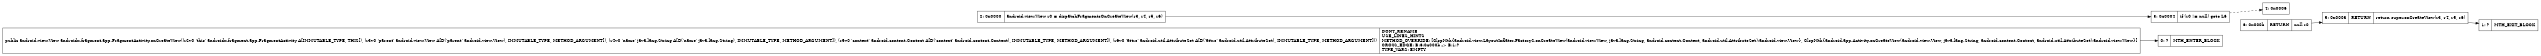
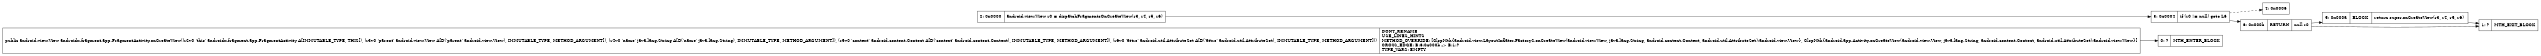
(2361, 18) -> (2360, 18)
none -> (2233, 21)
none -> (2394, 27)
